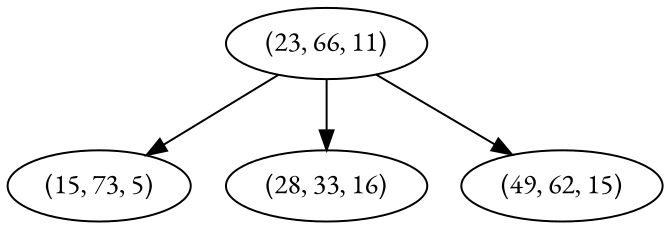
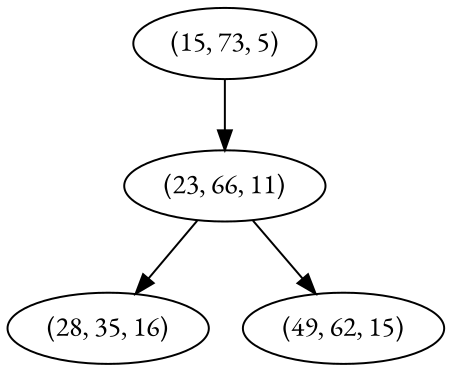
(221, 110) -> (225, 105)
(327, 186) -> (108, 328)
